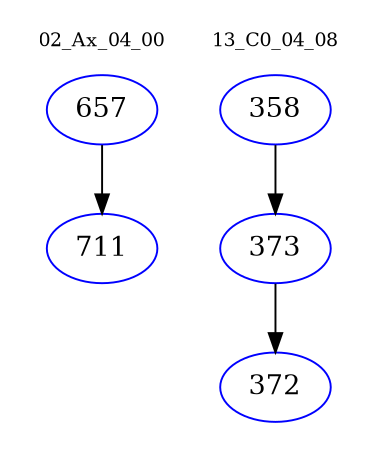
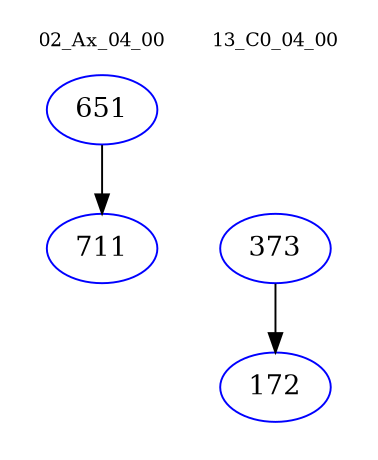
(275, 41) -> (275, 41)
(102, 110) -> (102, 110)
(275, 110) -> none
(275, 387) -> (275, 387)
